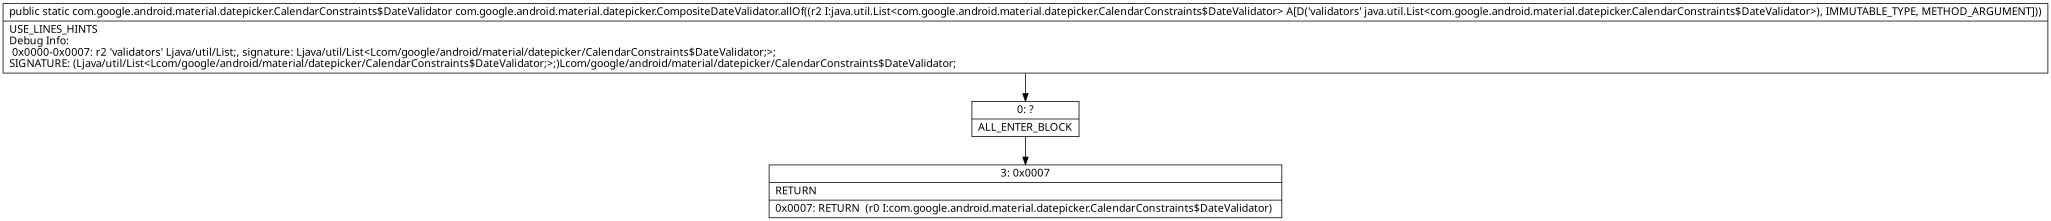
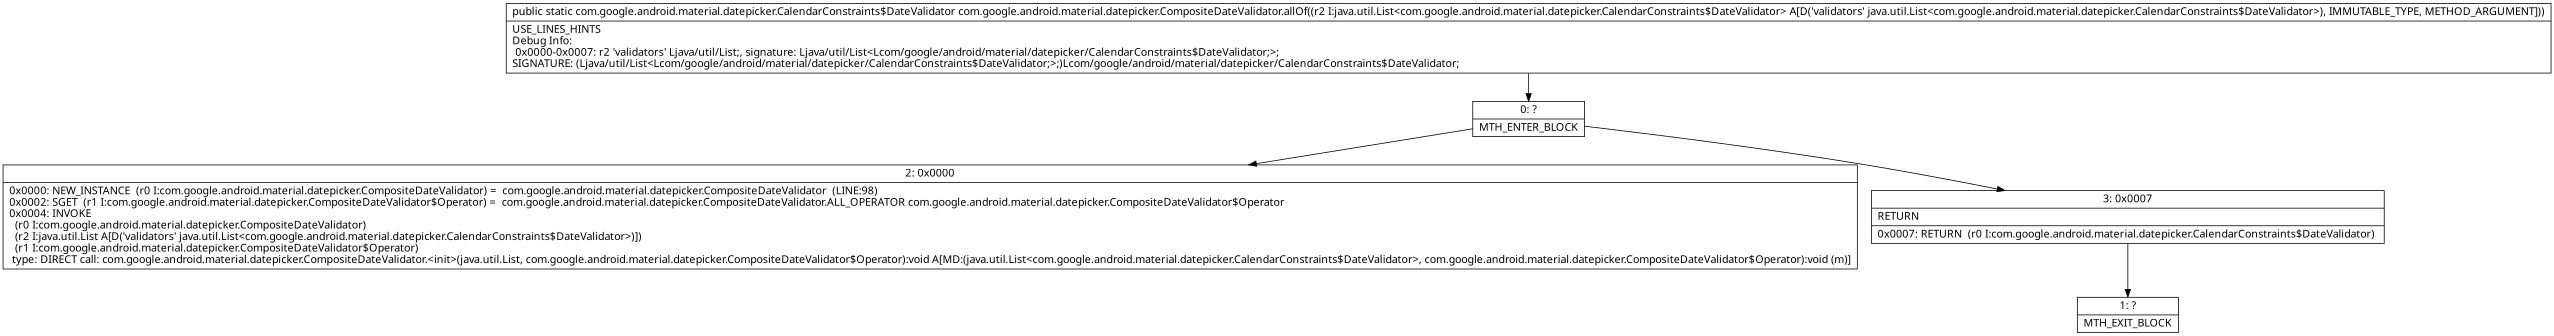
(1025, 127) -> (1529, 127)
none -> (930, 217)
none -> (2128, 315)
